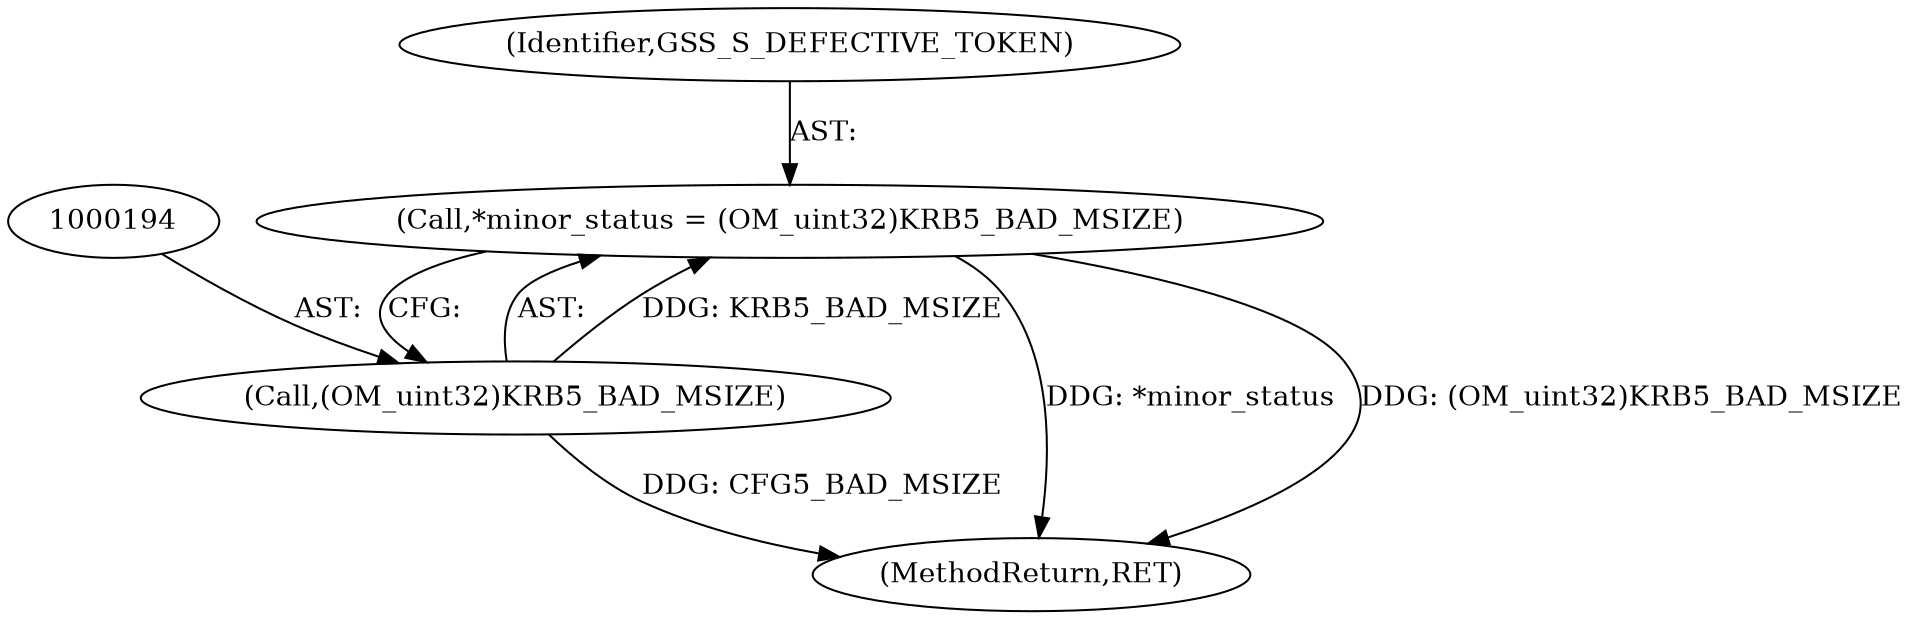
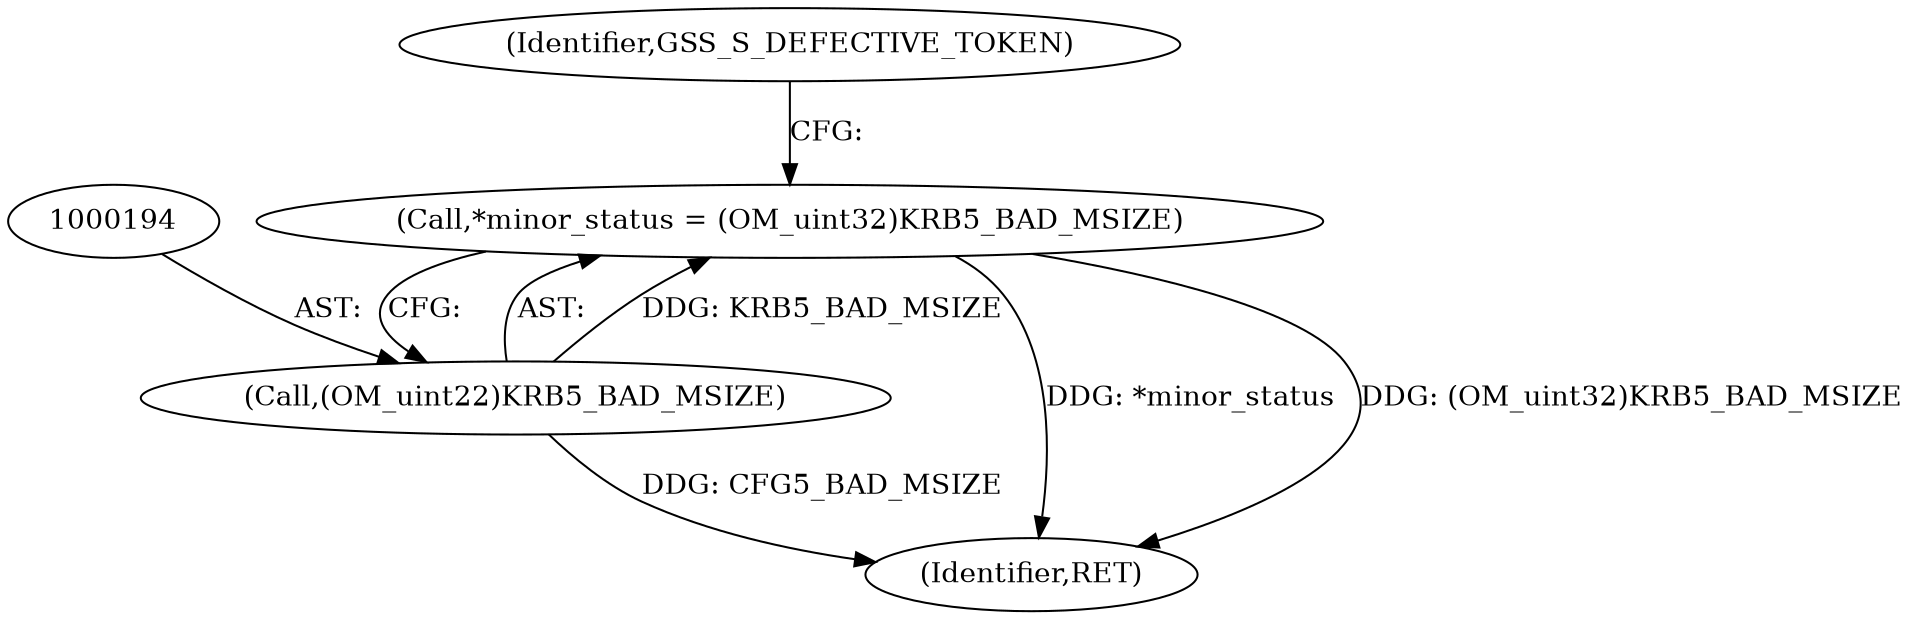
(828, 133) -> (832, 133)
(516, 398) -> (516, 398)
(1032, 575) -> (1032, 575)
